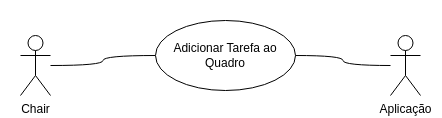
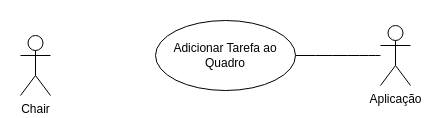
(103, 61) -> none
(406, 66) -> (396, 56)
